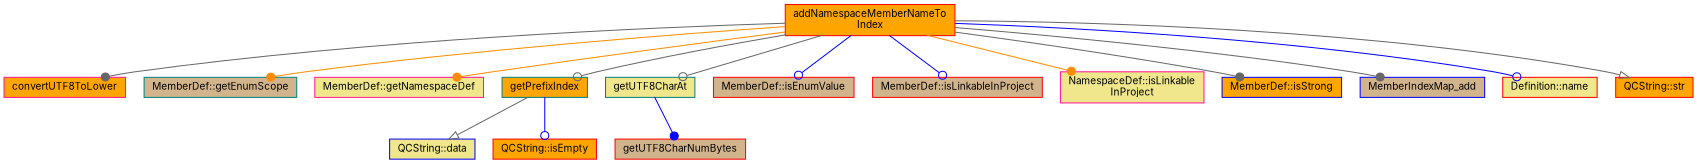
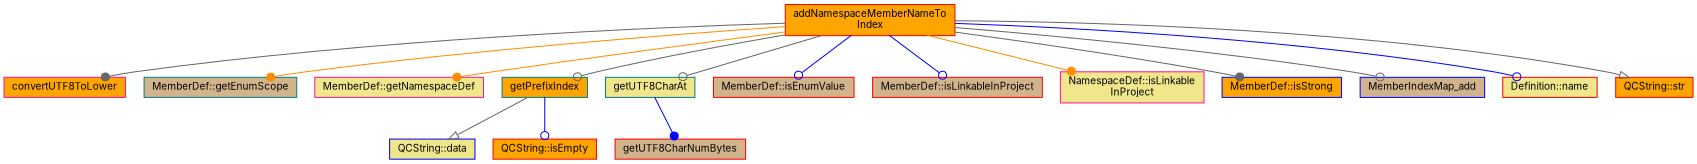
(1166, 48) -> (1166, 48)
